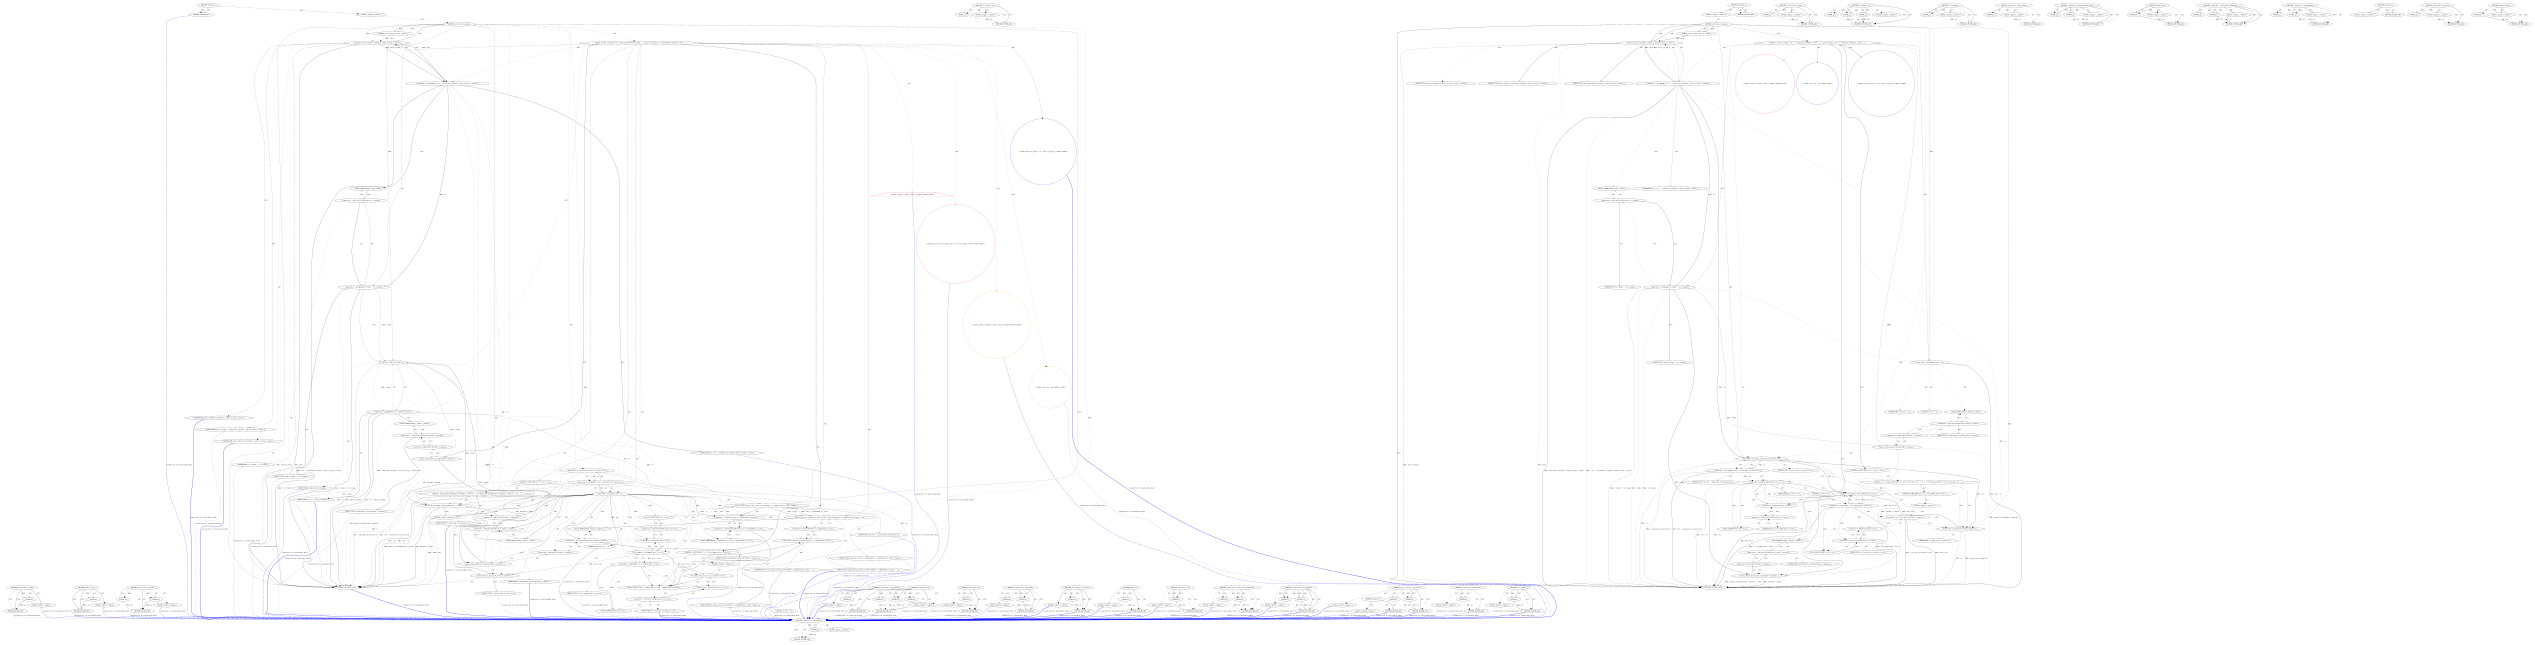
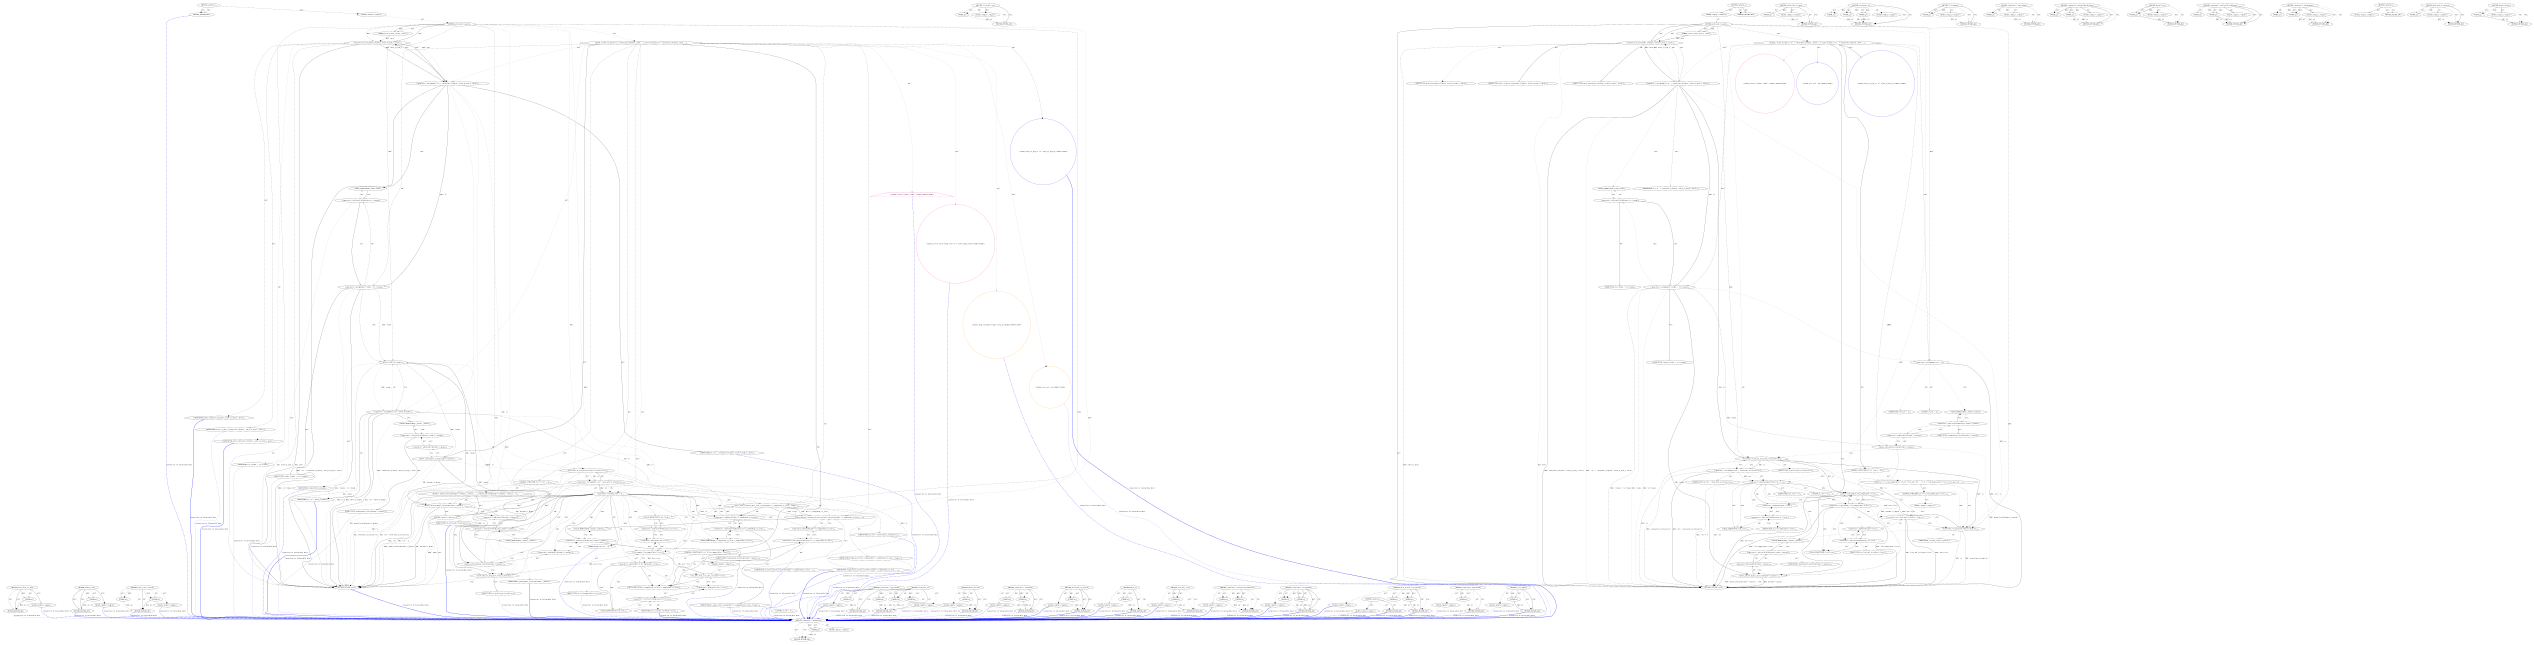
(615, 517) -> (615, 517)
